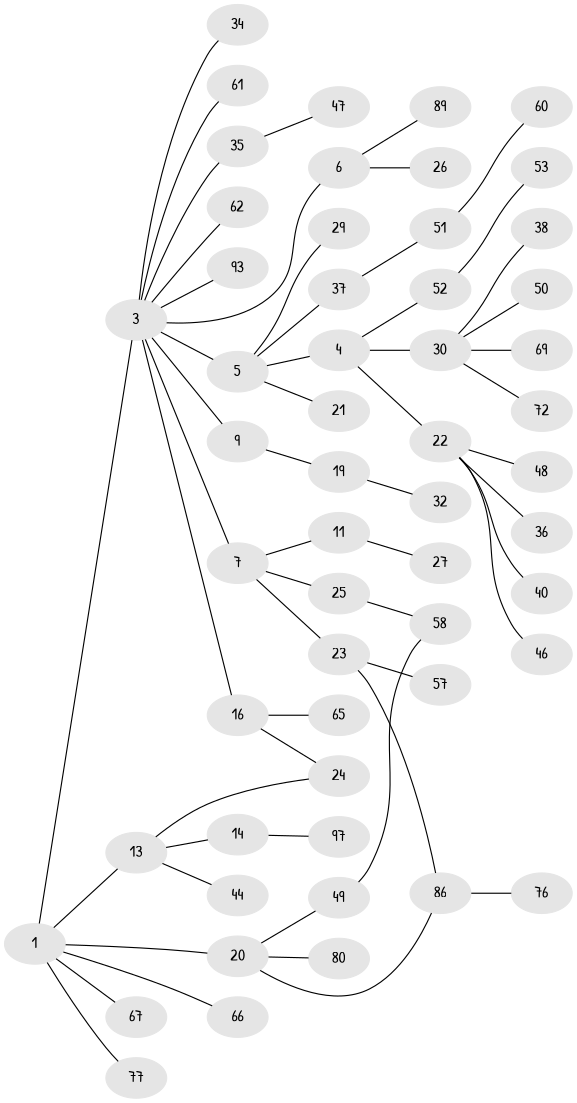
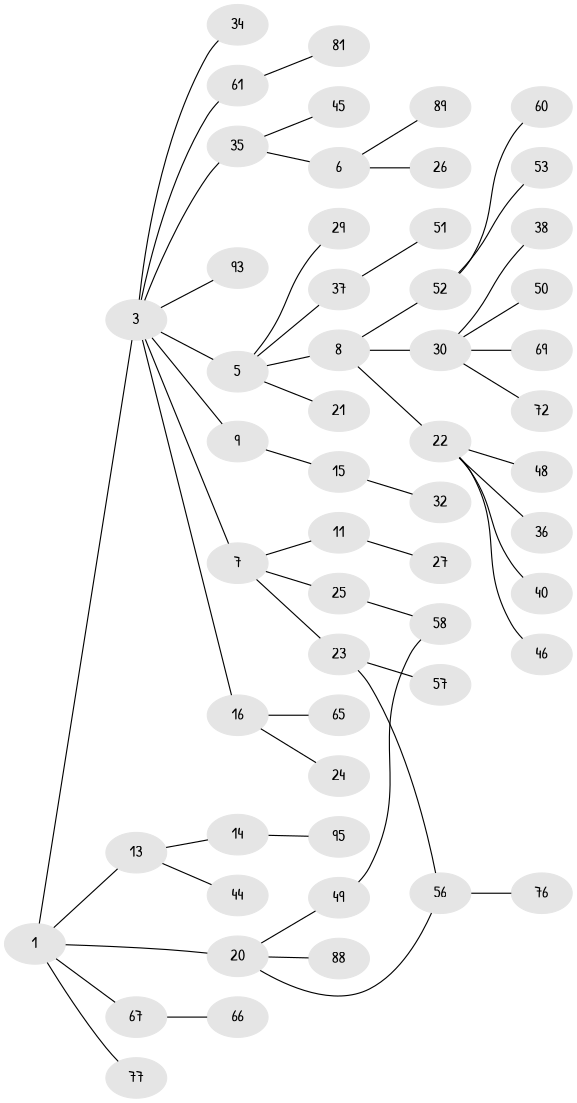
none -> (339, 46)
(339, 107) -> (339, 107)
(491, 168) -> (491, 198)
(238, 207) -> none
(276, 290) -> (288, 157)
(339, 350) -> (339, 350)
(339, 472) -> (339, 472)
(228, 797) -> none
(339, 837) -> (339, 837)
(440, 893) -> (440, 893)
(339, 959) -> (339, 959)
(139, 977) -> (187, 1017)
